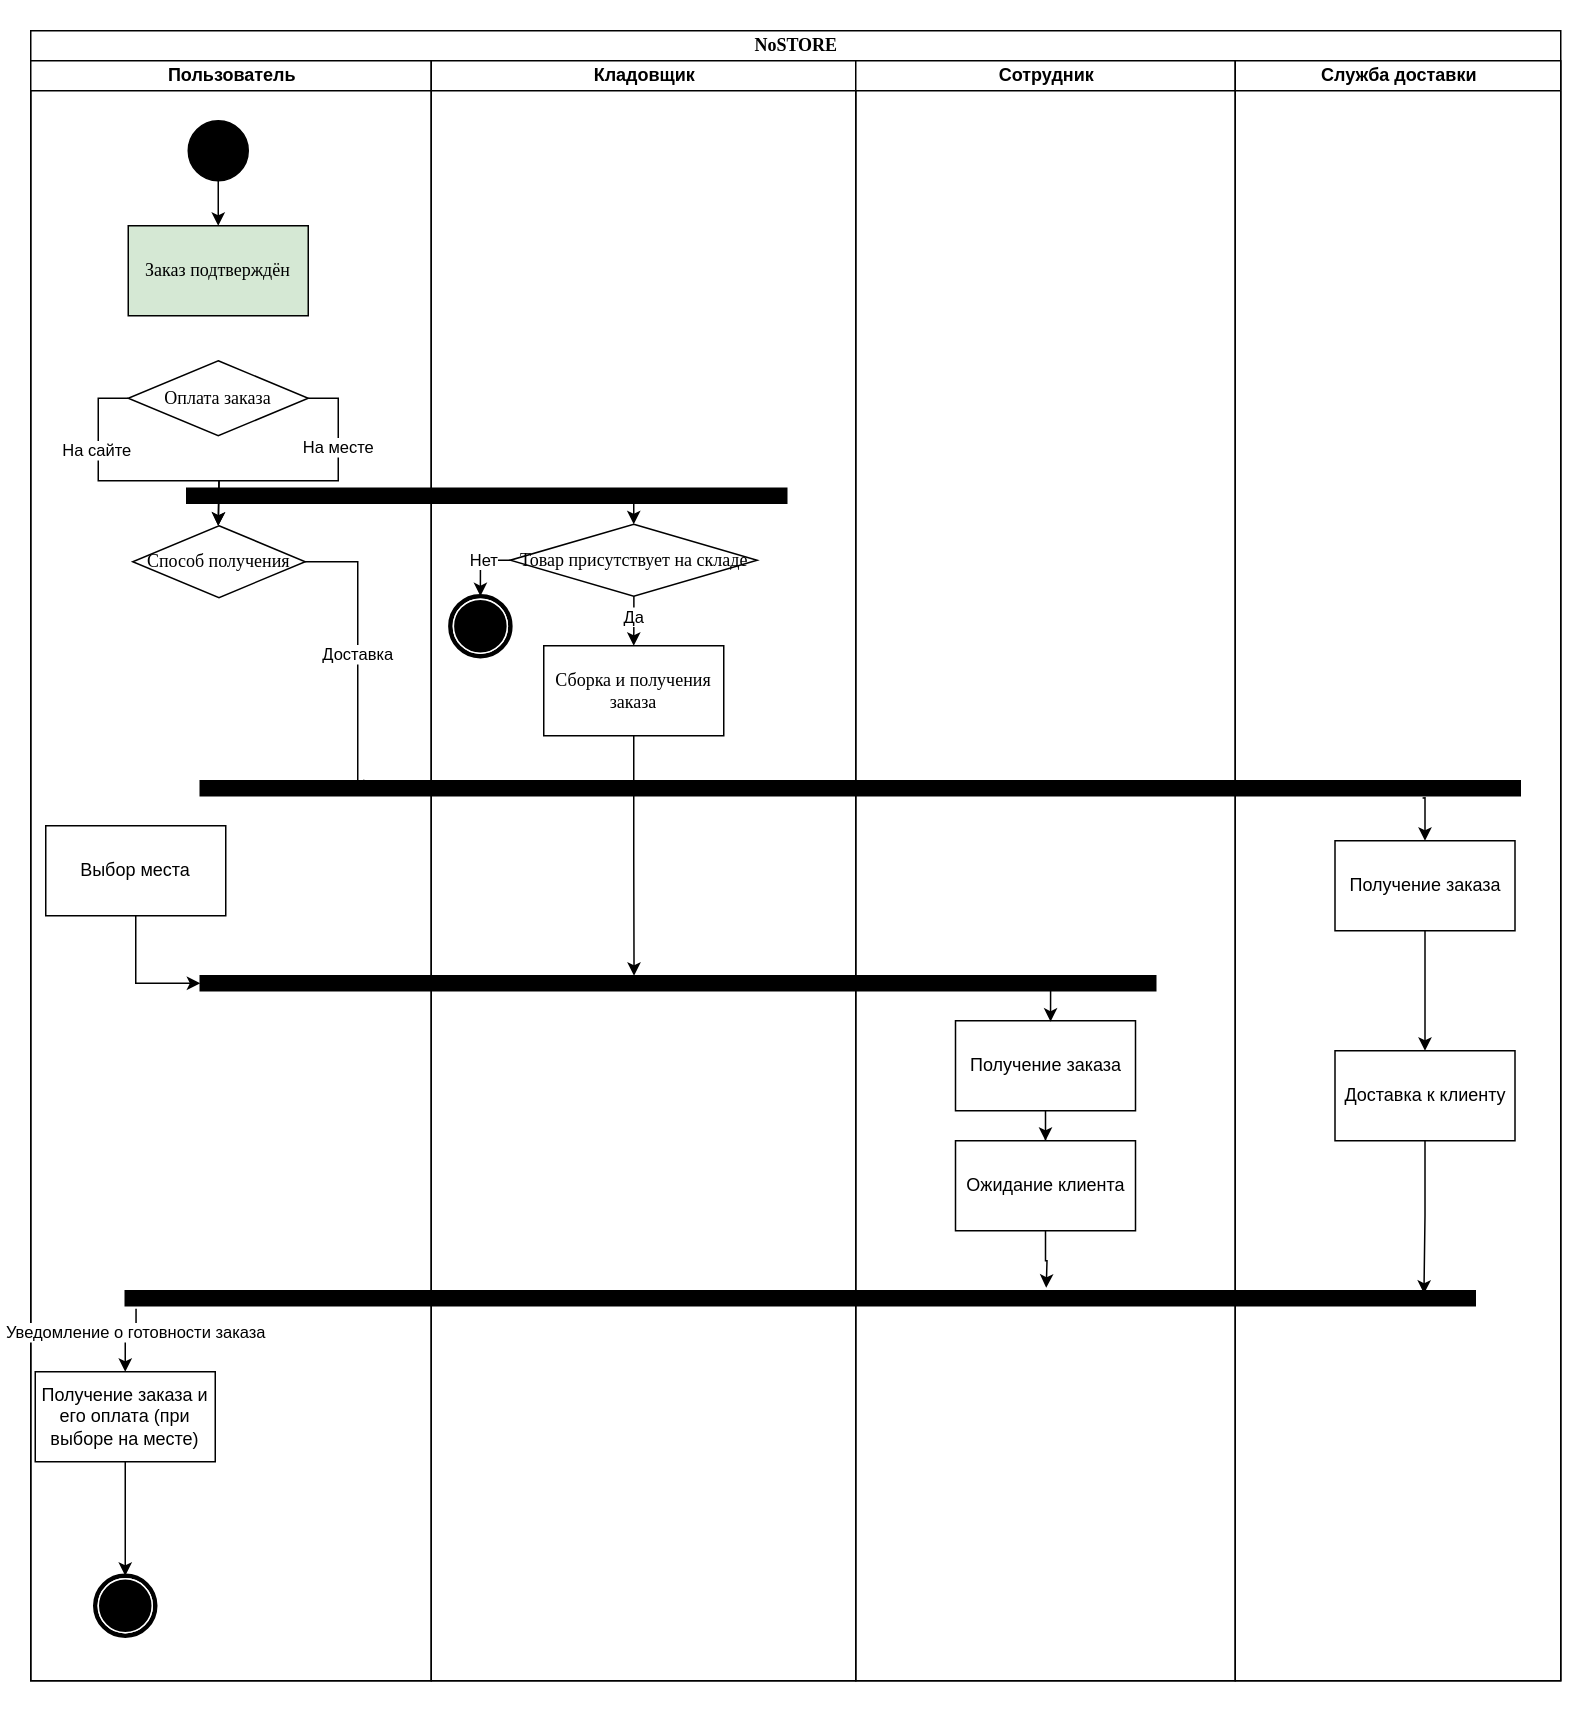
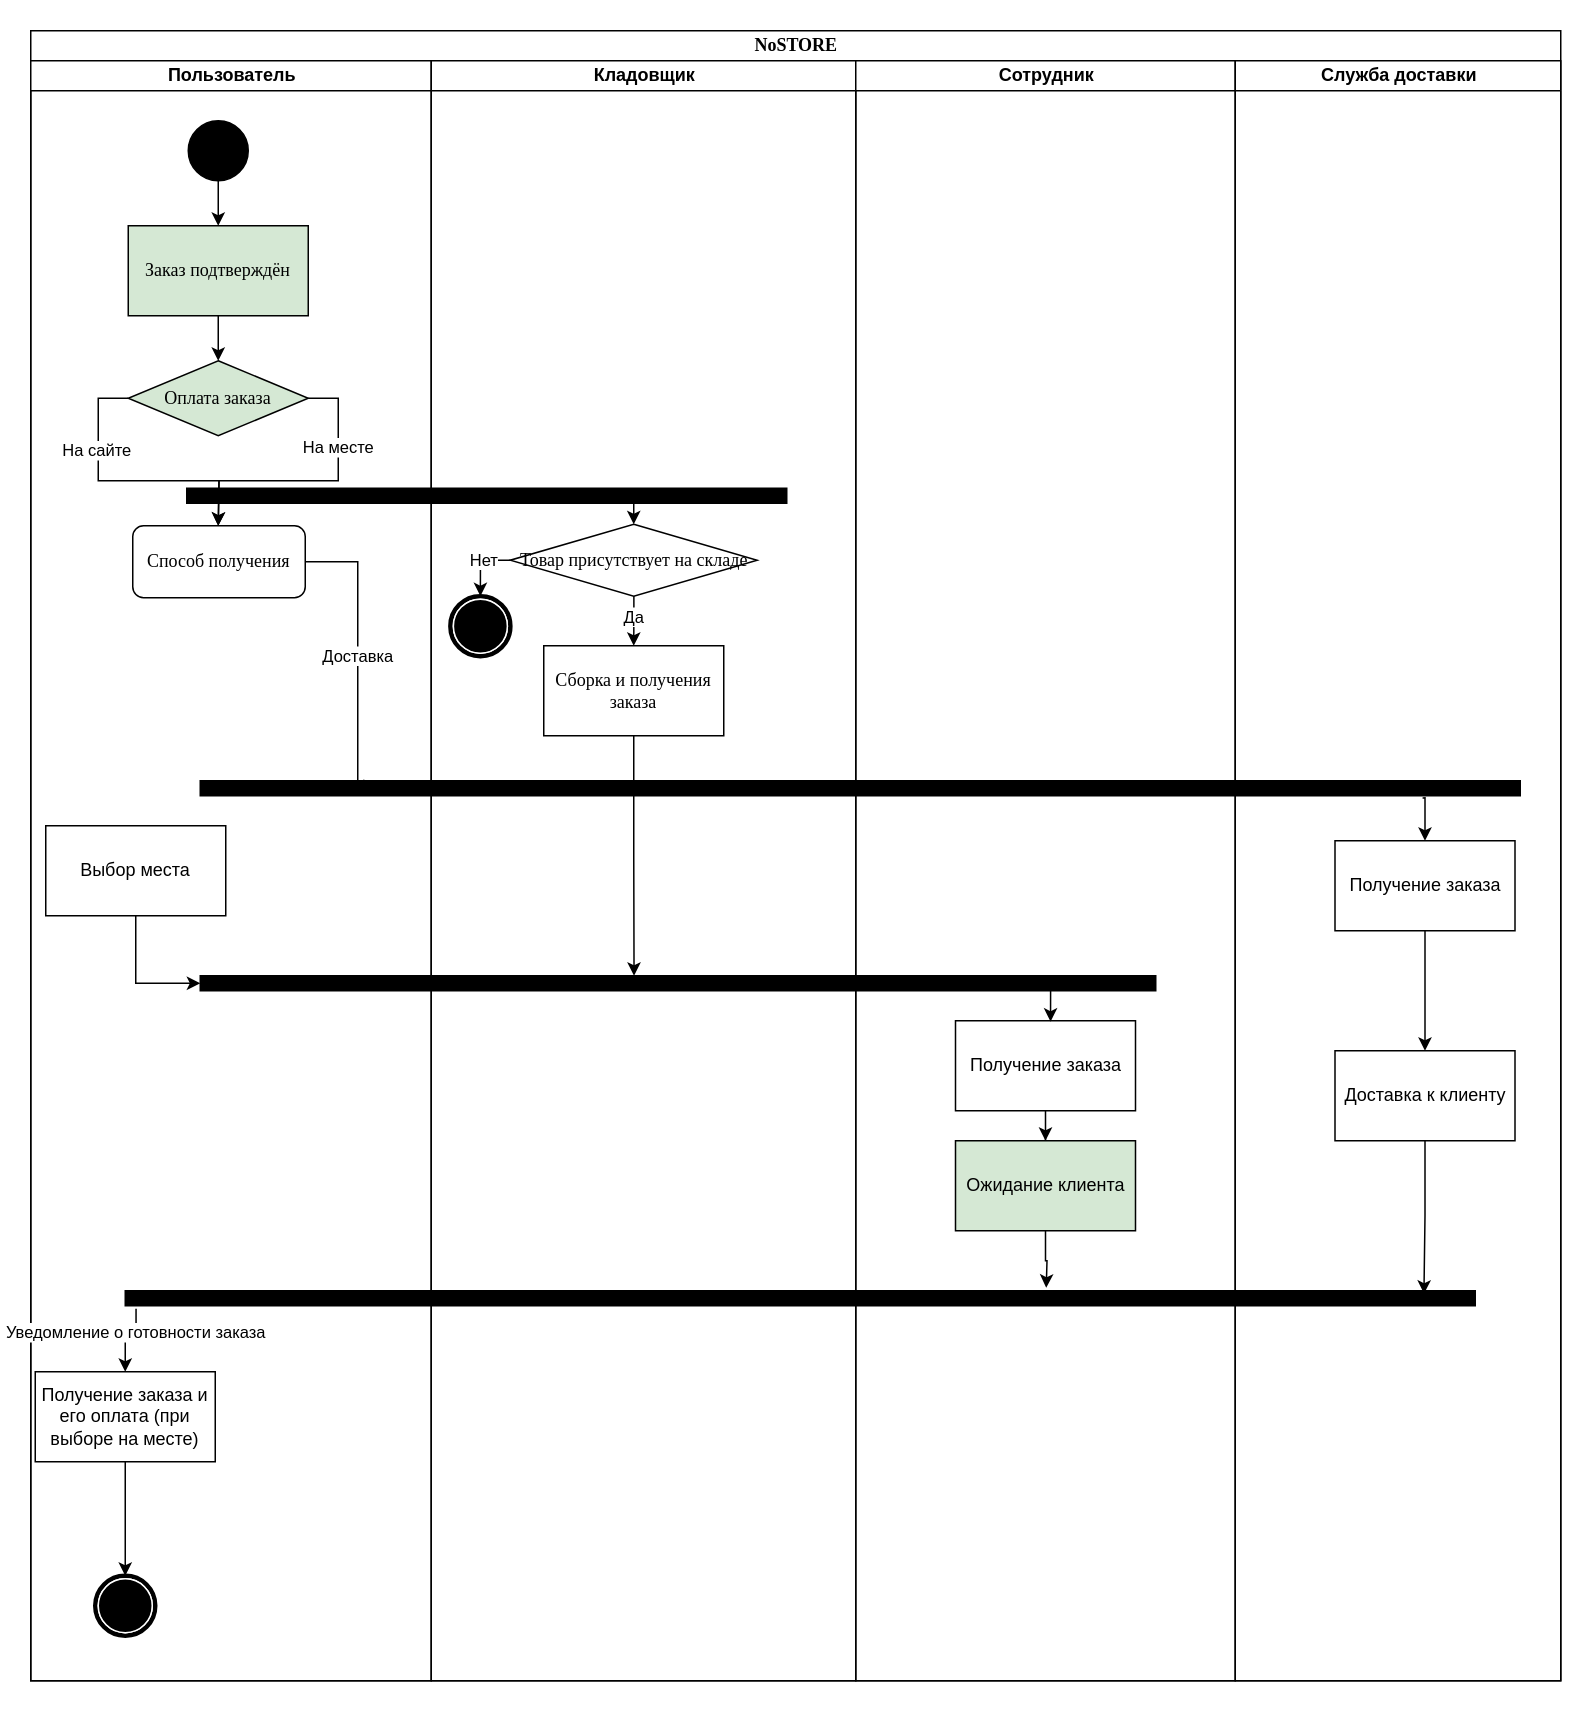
none -> (218, 344)
(218, 398) -> (218, 398)
(219, 562) -> (219, 562)
(1046, 1186) -> (1046, 1186)
